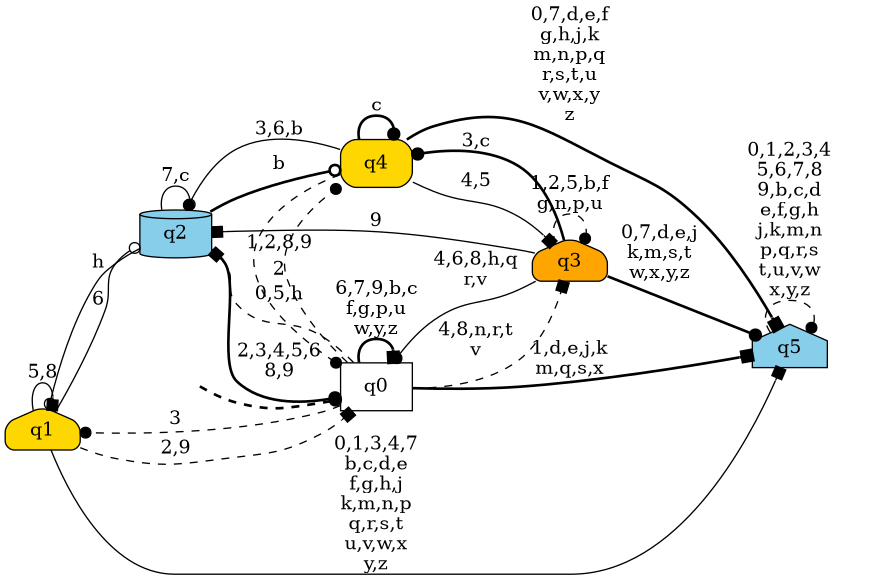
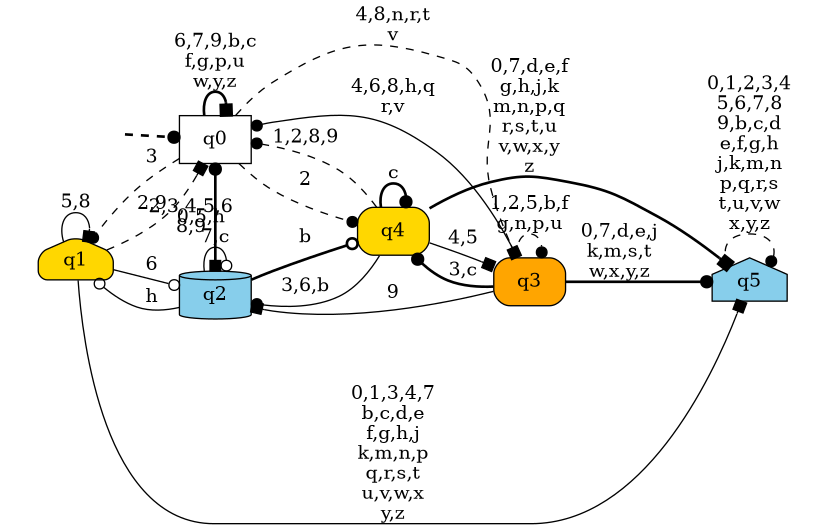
(570, 262) -> (530, 282)
(577, 381) -> none
